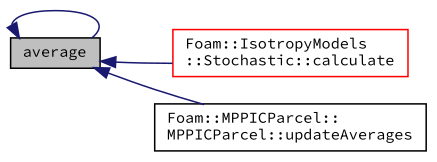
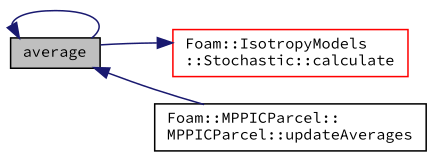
(144, 63) -> (129, 44)
